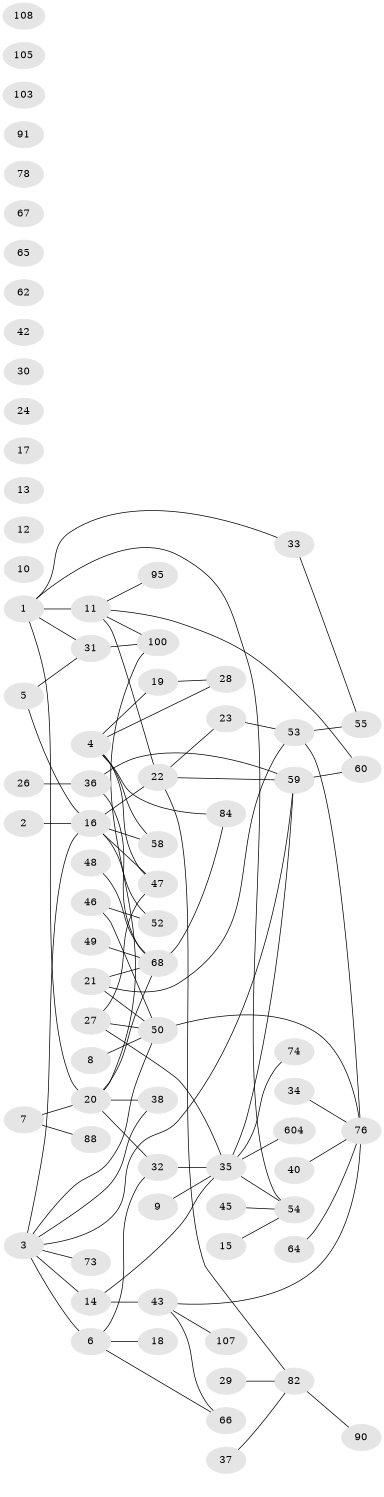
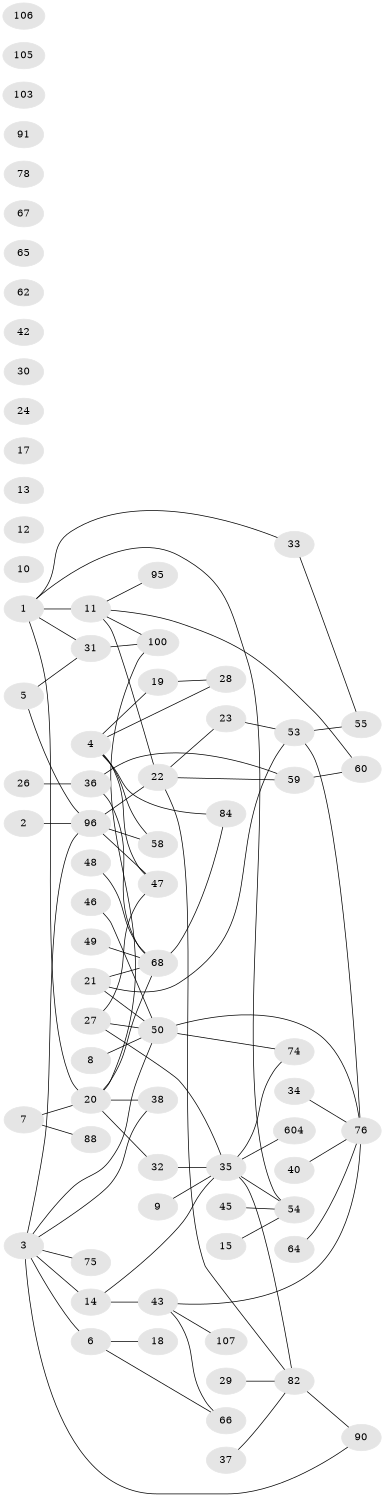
(24, 16) -> (24, 16)
(91, 823) -> (91, 823)
(158, 924) -> none
(274, 976) -> (272, 1270)
none -> (226, 1041)
(219, 1057) -> (114, 1481)
(124, 1254) -> none
(91, 1263) -> (91, 1263)
